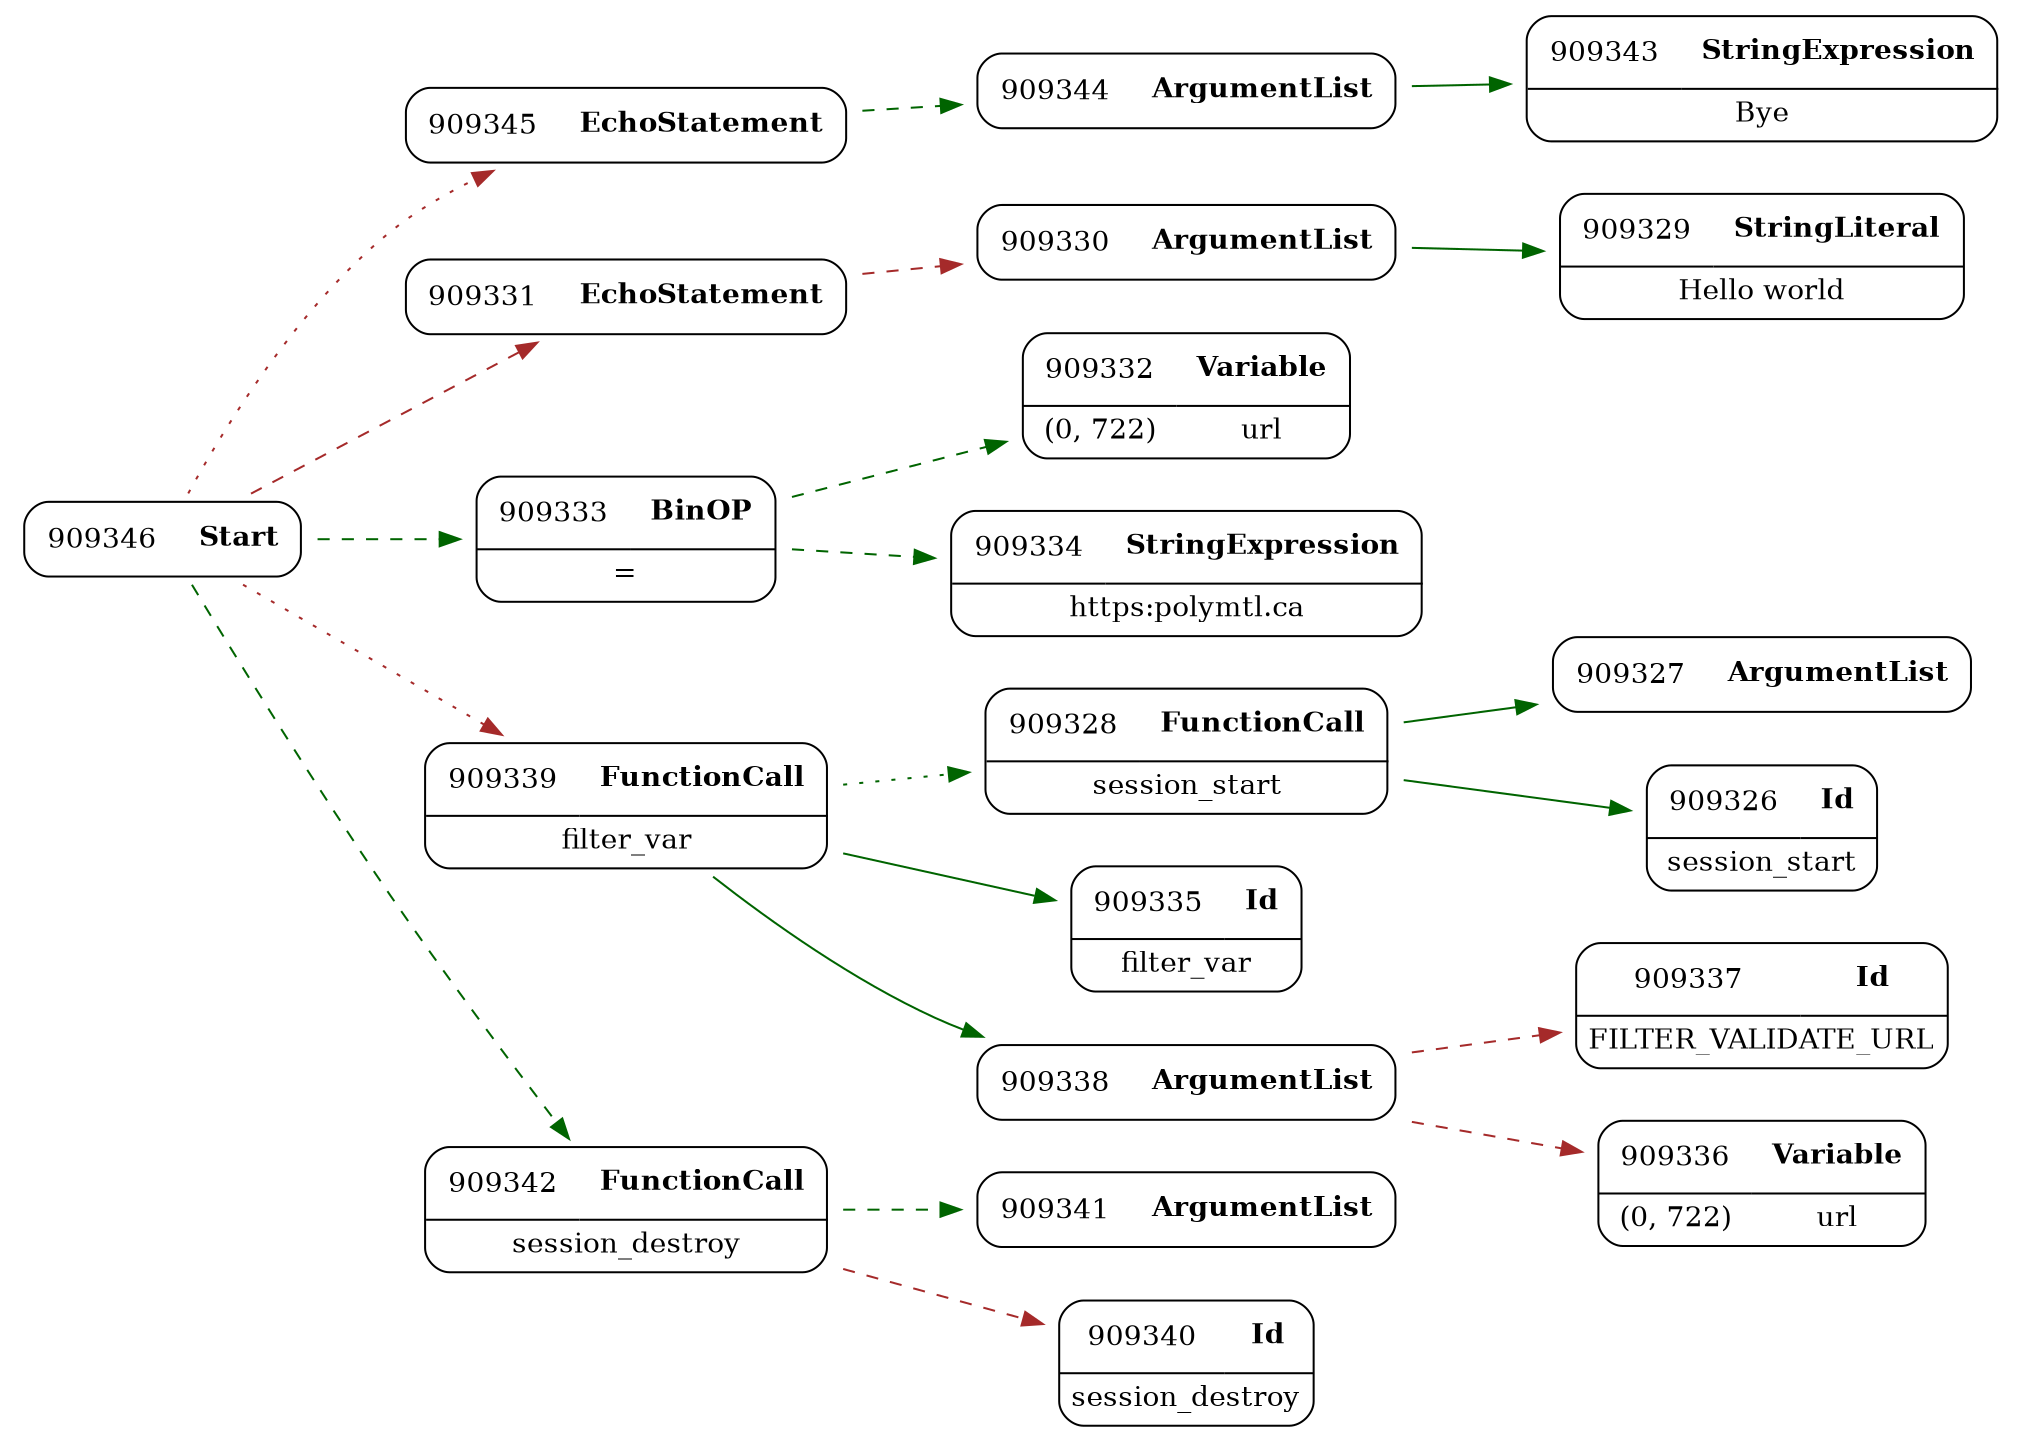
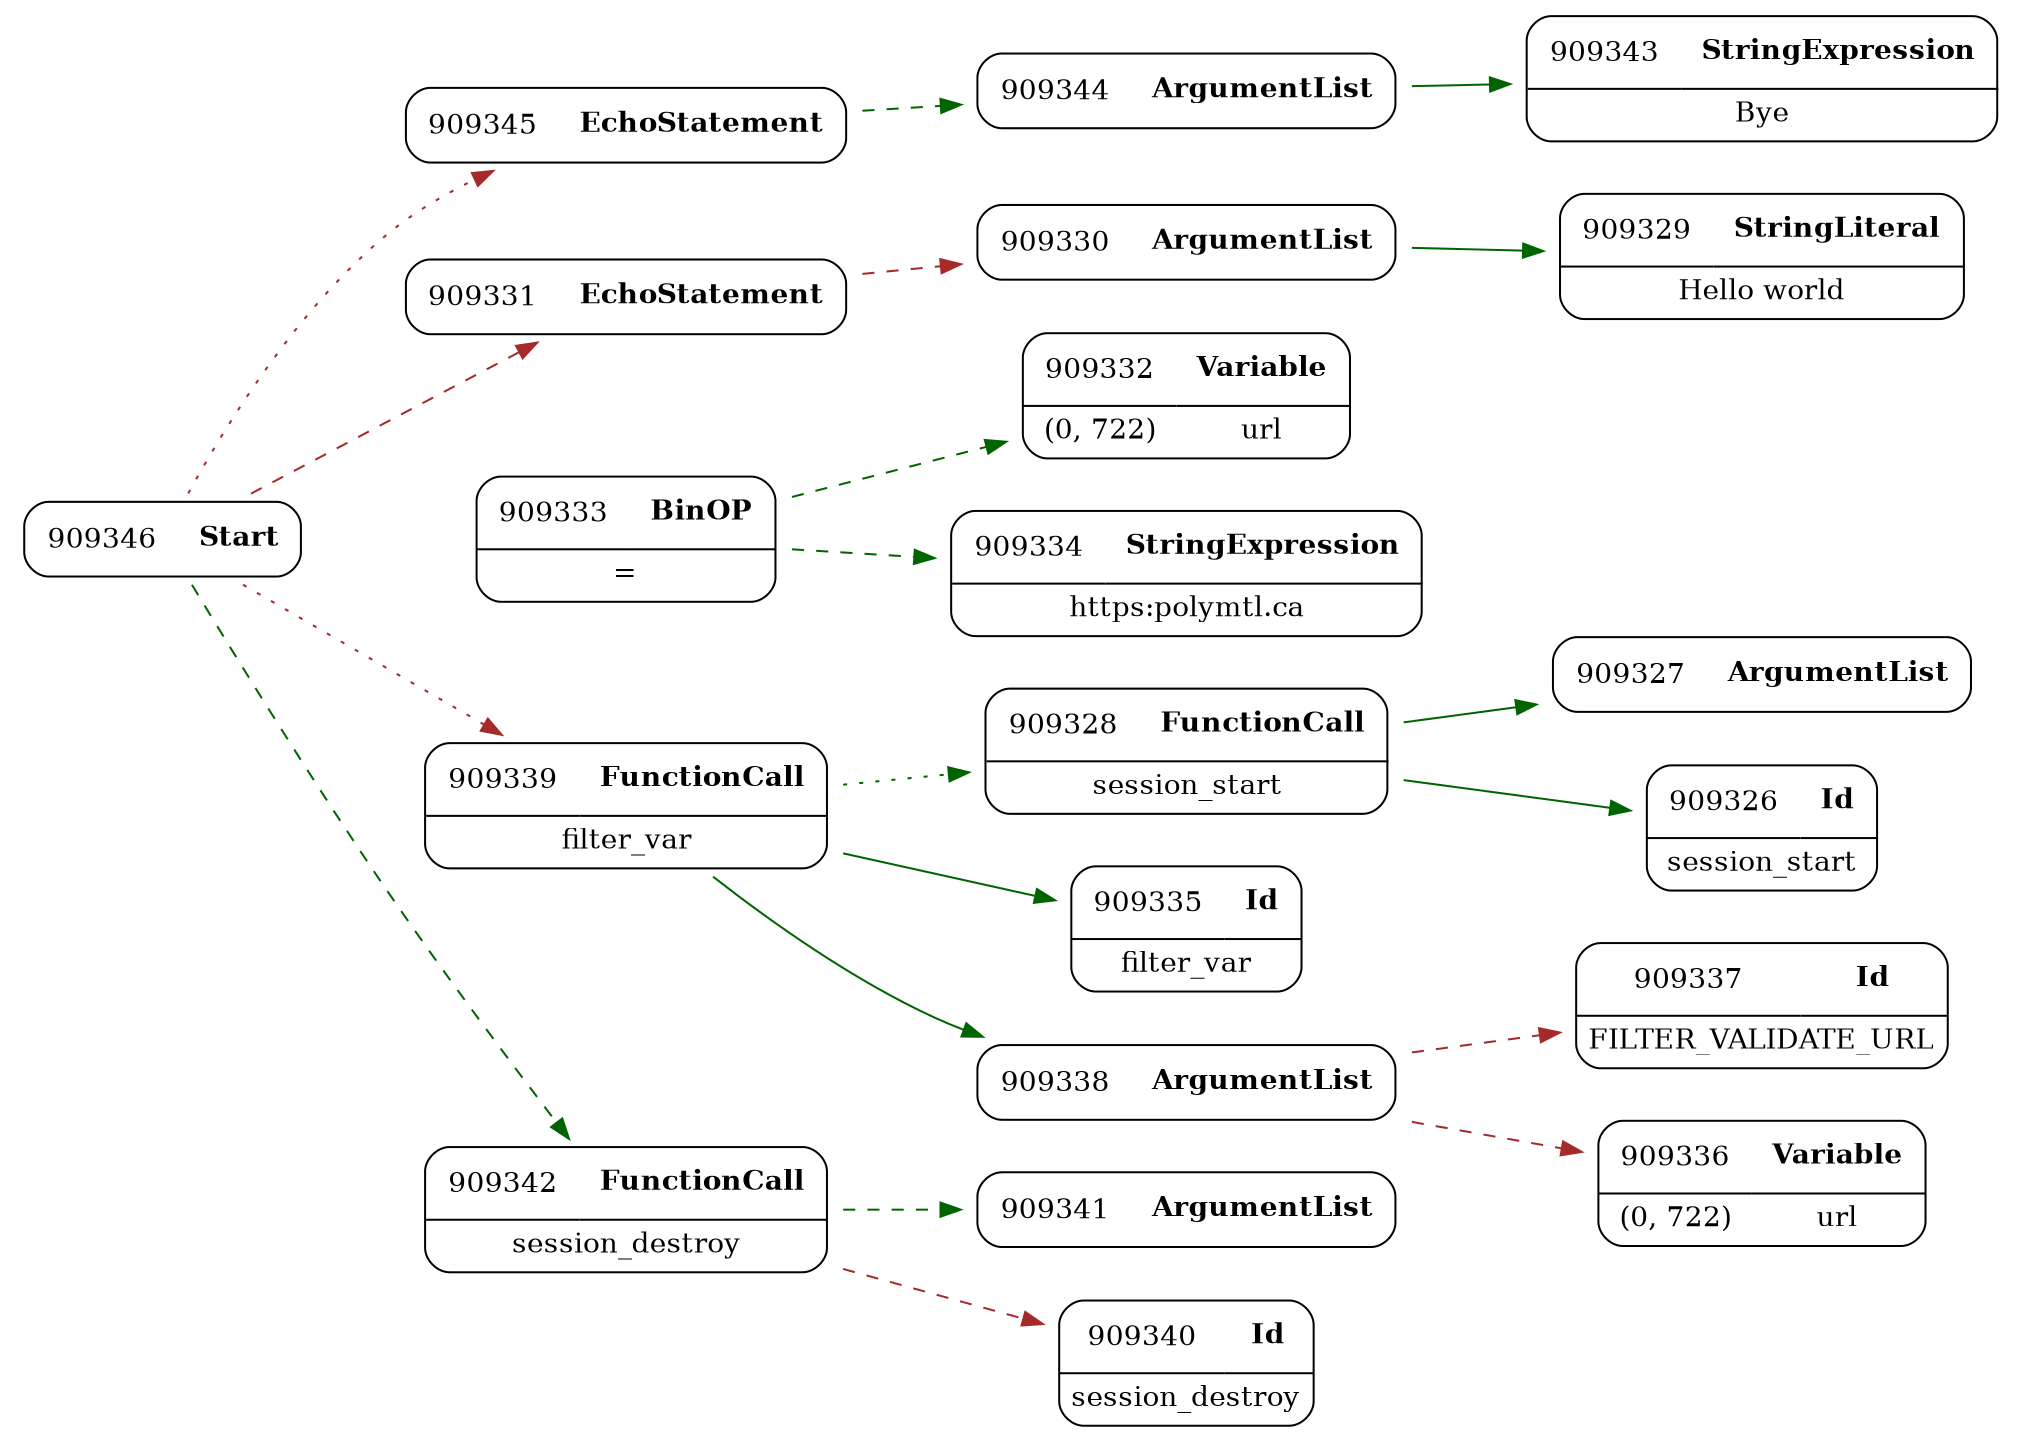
(379, 539) -> none
